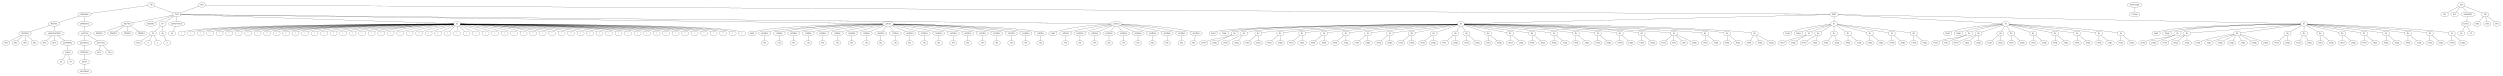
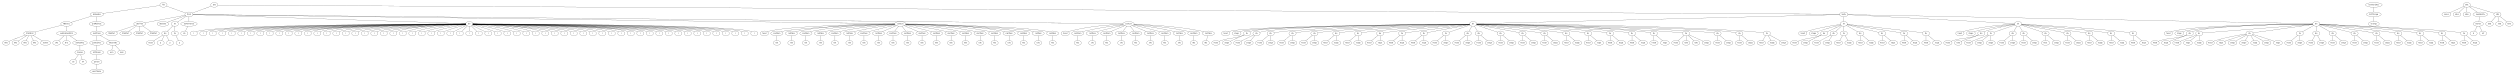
none -> (2374, 5)
none -> (2446, 14)
none -> (46, 43)
